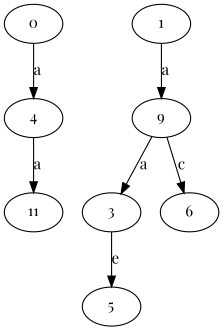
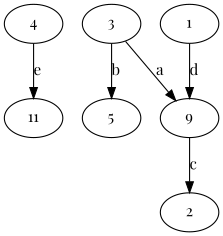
(34, 24) -> none
(165, 71) -> (194, 71)
(139, 160) -> (147, 67)
(37, 165) -> (37, 71)
(190, 212) -> (190, 212)
(115, 259) -> (116, 71)
